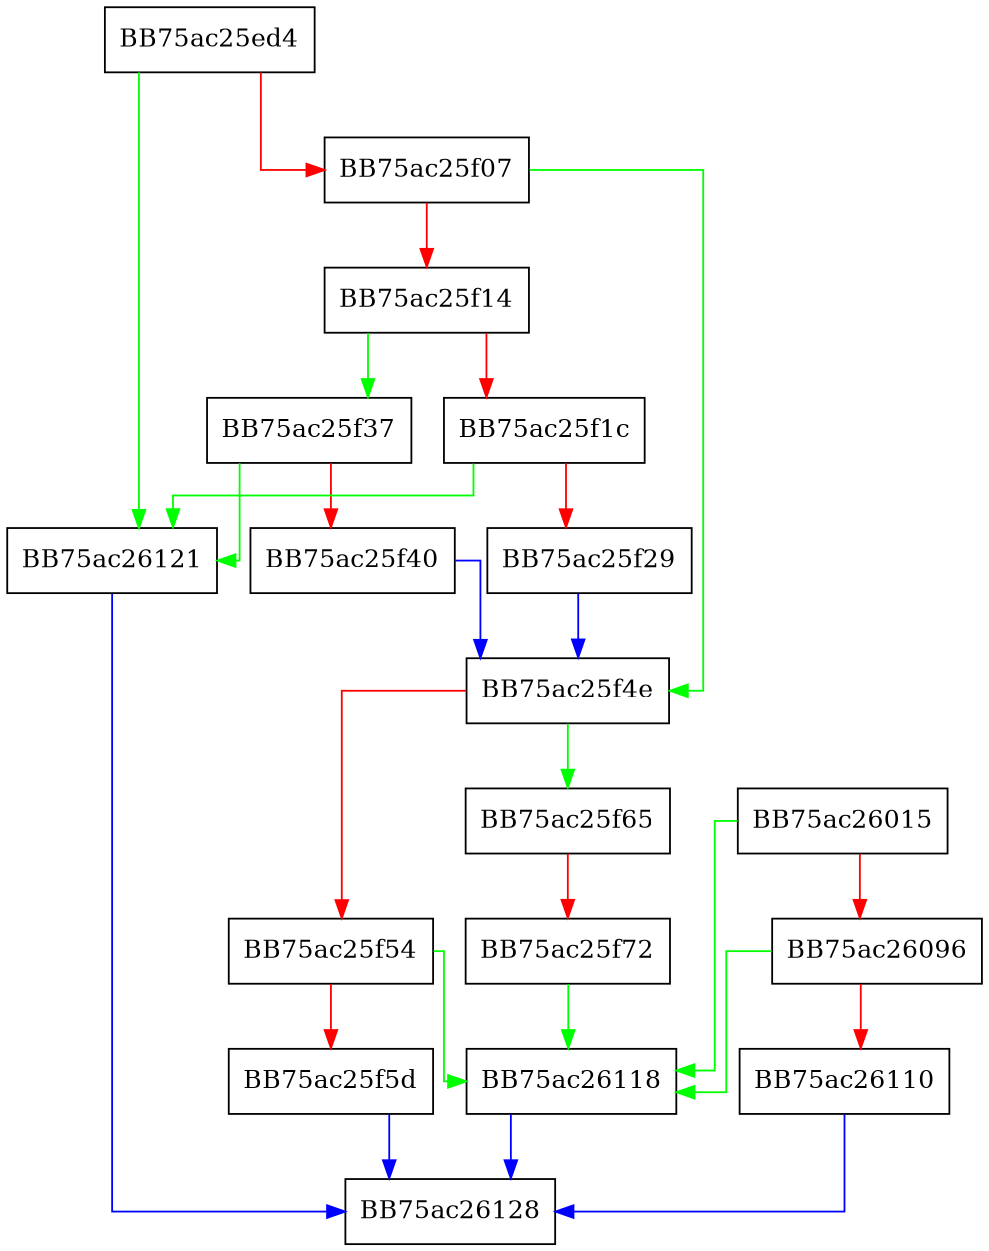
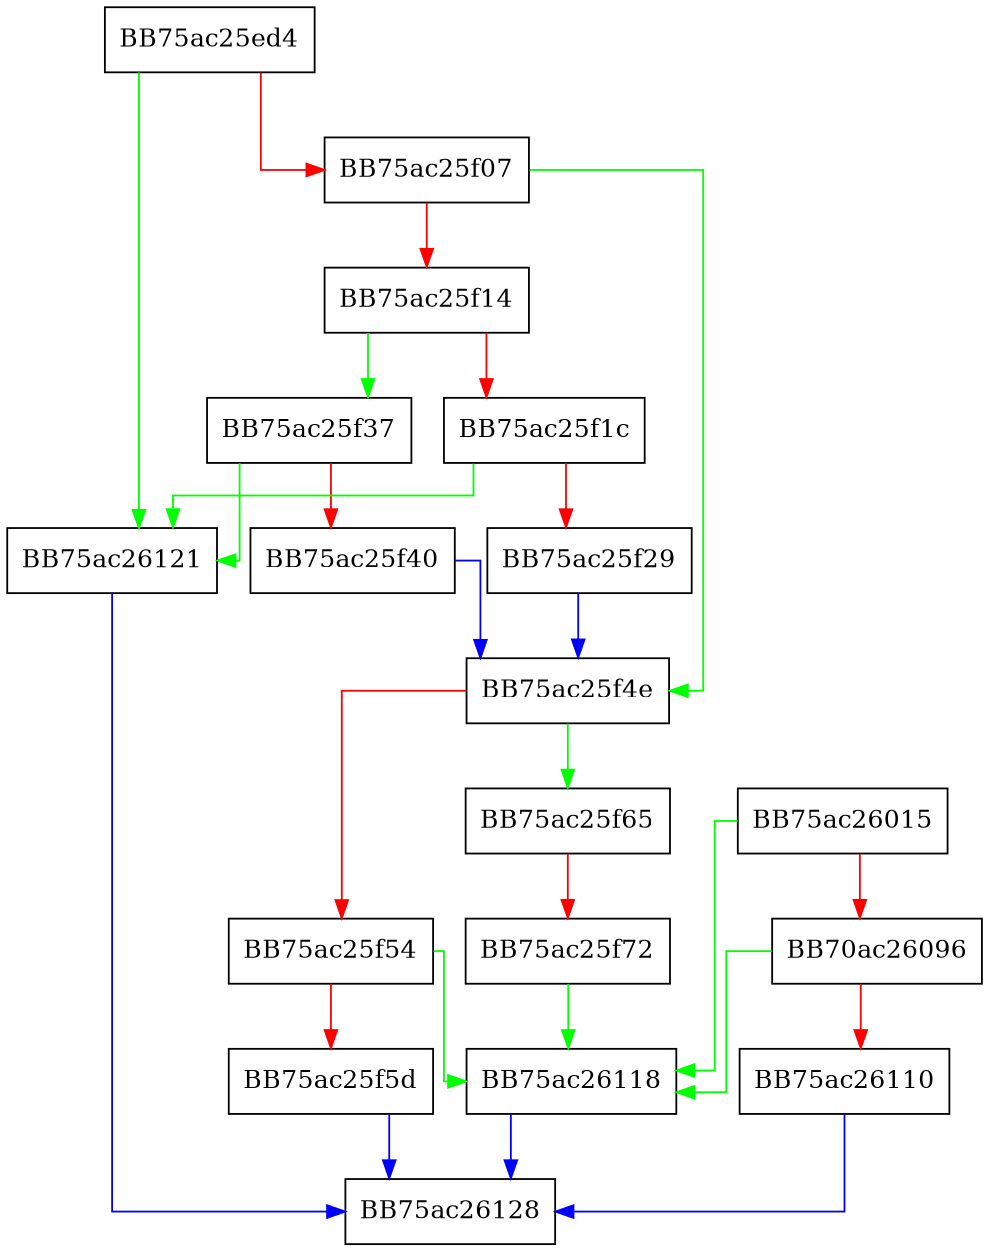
(877, 951) -> (877, 951)
